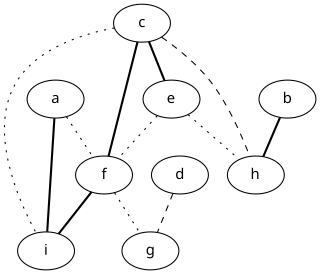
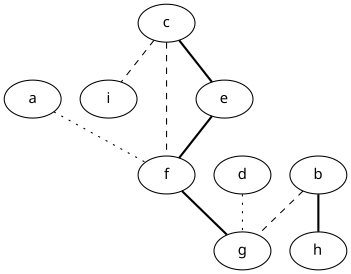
(216, 89) -> none
(123, 99) -> (167, 99)
(8, 102) -> (138, 61)
(138, 137) -> (196, 137)
(214, 137) -> none
(51, 175) -> none
(75, 213) -> none
(127, 213) -> (204, 213)
(165, 213) -> (242, 213)
none -> (281, 213)
